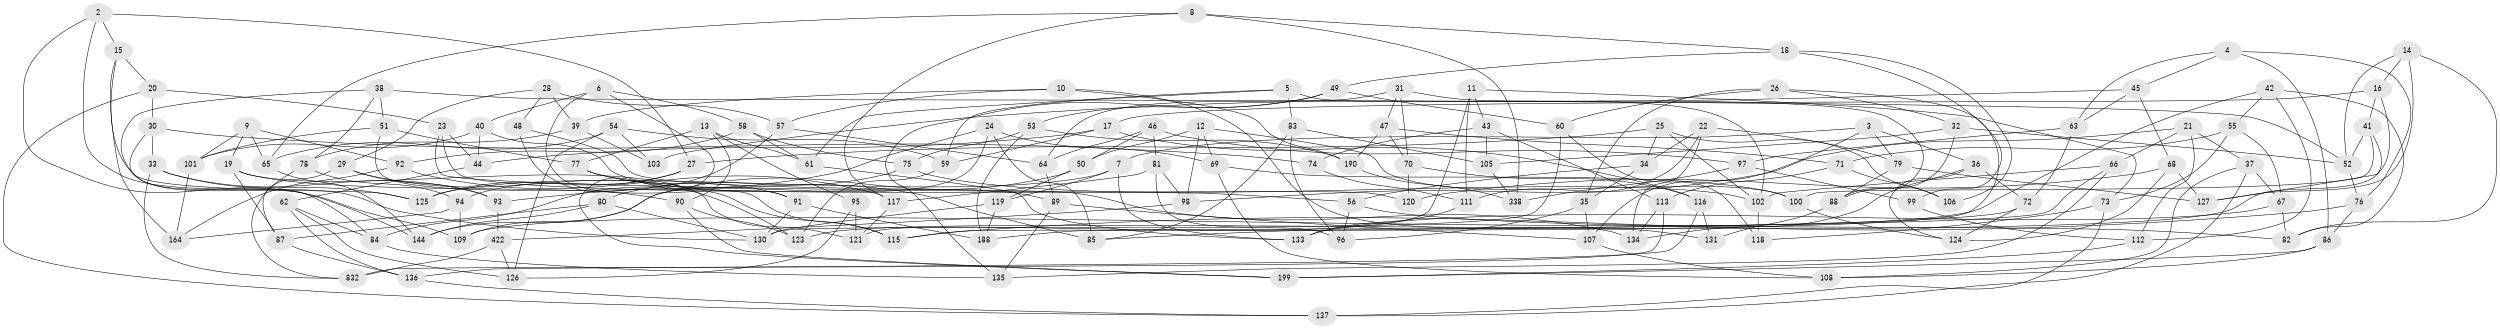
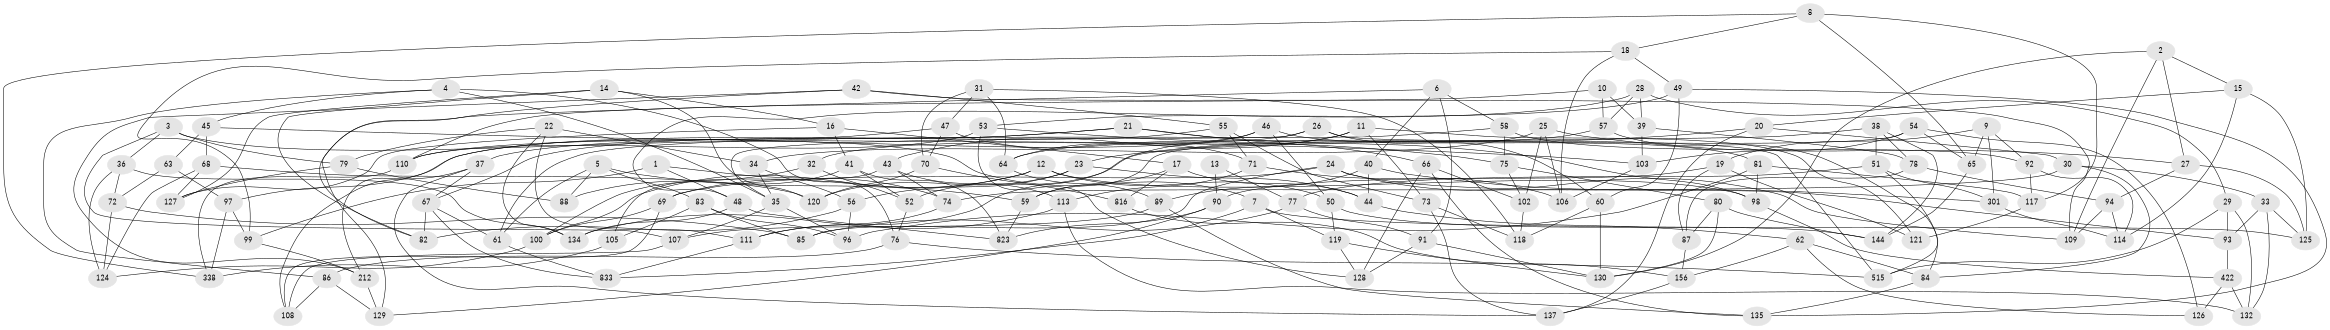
(2138, 69) -> (608, 130)
(2349, 98) -> (717, 153)
(1676, 107) -> (1305, 105)
(1722, 148) -> none
(776, 151) -> (466, 224)
(191, 165) -> (1994, 203)
none -> (656, 165)
(1351, 165) -> (402, 165)
none -> (1599, 185)
(856, 203) -> none
(1700, 203) -> (1121, 203)
(175, 241) -> (2120, 241)
(798, 241) -> (1003, 241)
(894, 241) -> (1878, 278)
(984, 241) -> (1360, 278)
(1298, 241) -> (606, 278)
(1711, 241) -> none
(2138, 241) -> (365, 278)
(353, 278) -> (2247, 316)
(412, 278) -> (1681, 278)
(1284, 278) -> (380, 316)
